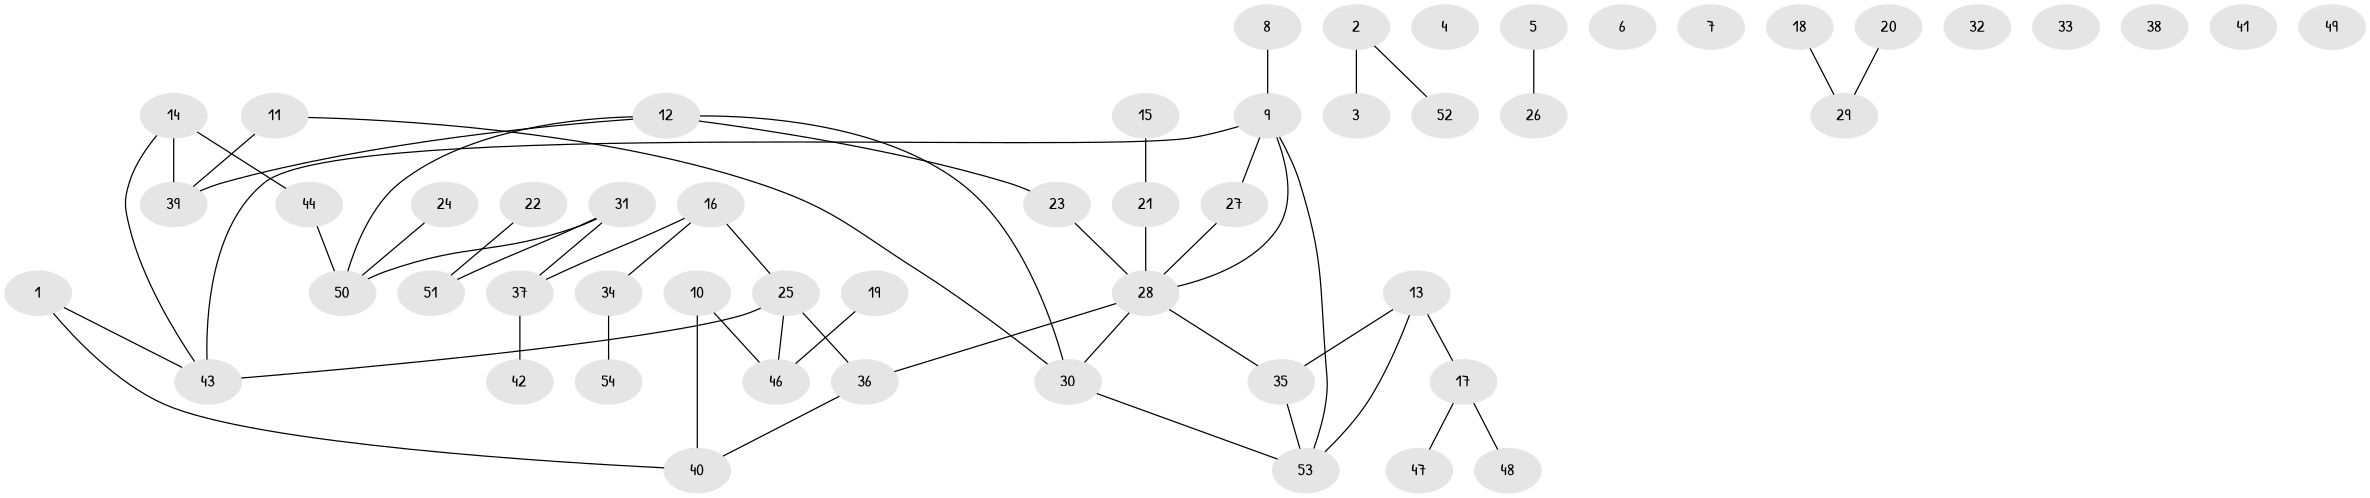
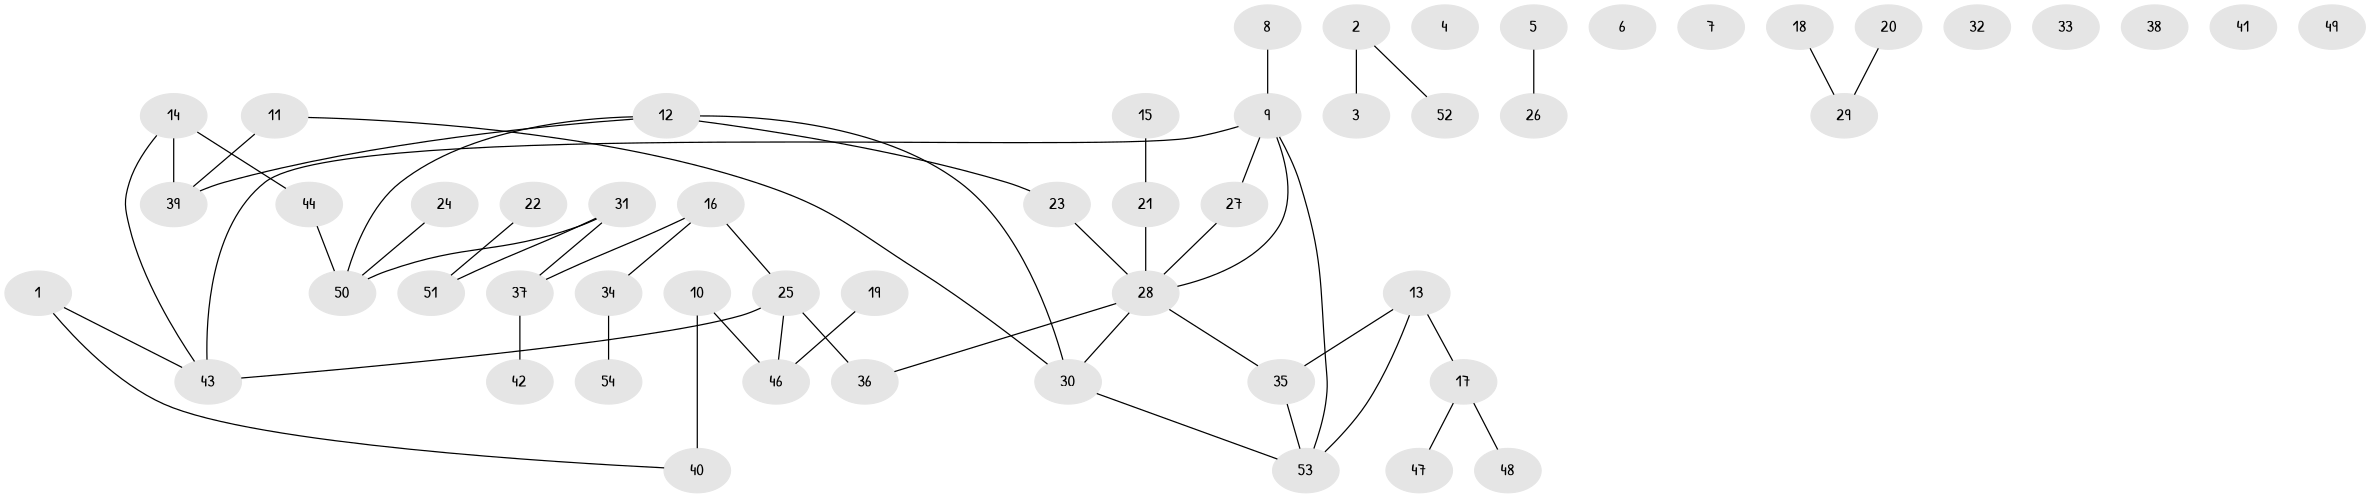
(781, 426) -> none
